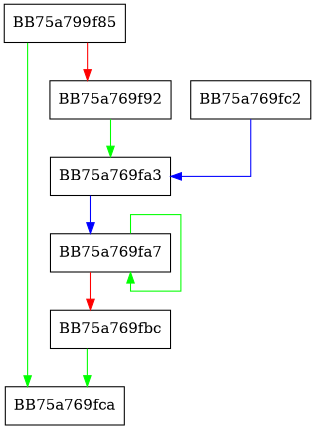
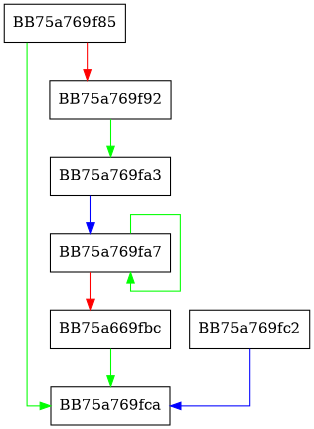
(65, 23) -> (65, 23)
(245, 176) -> (244, 406)
(110, 329) -> (110, 329)
